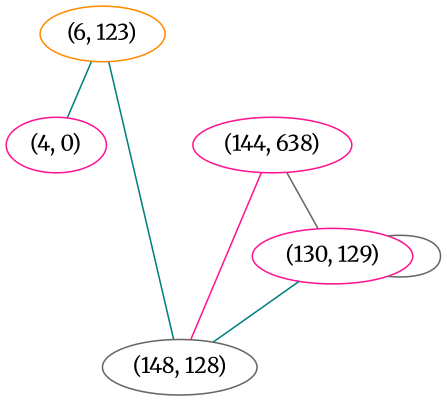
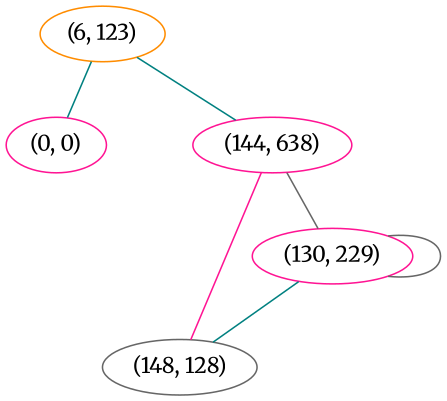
(56, 145) -> (56, 145)
(141, 201) -> (186, 89)
(333, 256) -> (333, 256)
